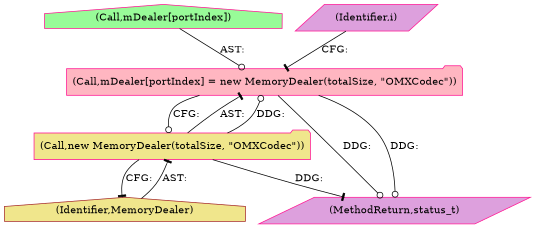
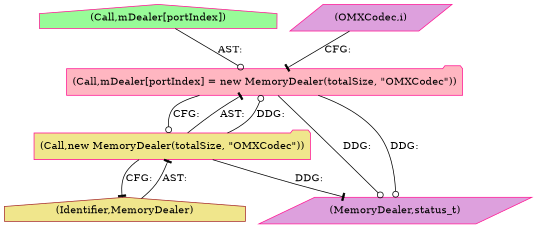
(367, 18) -> (371, 18)
(395, 211) -> (395, 211)
